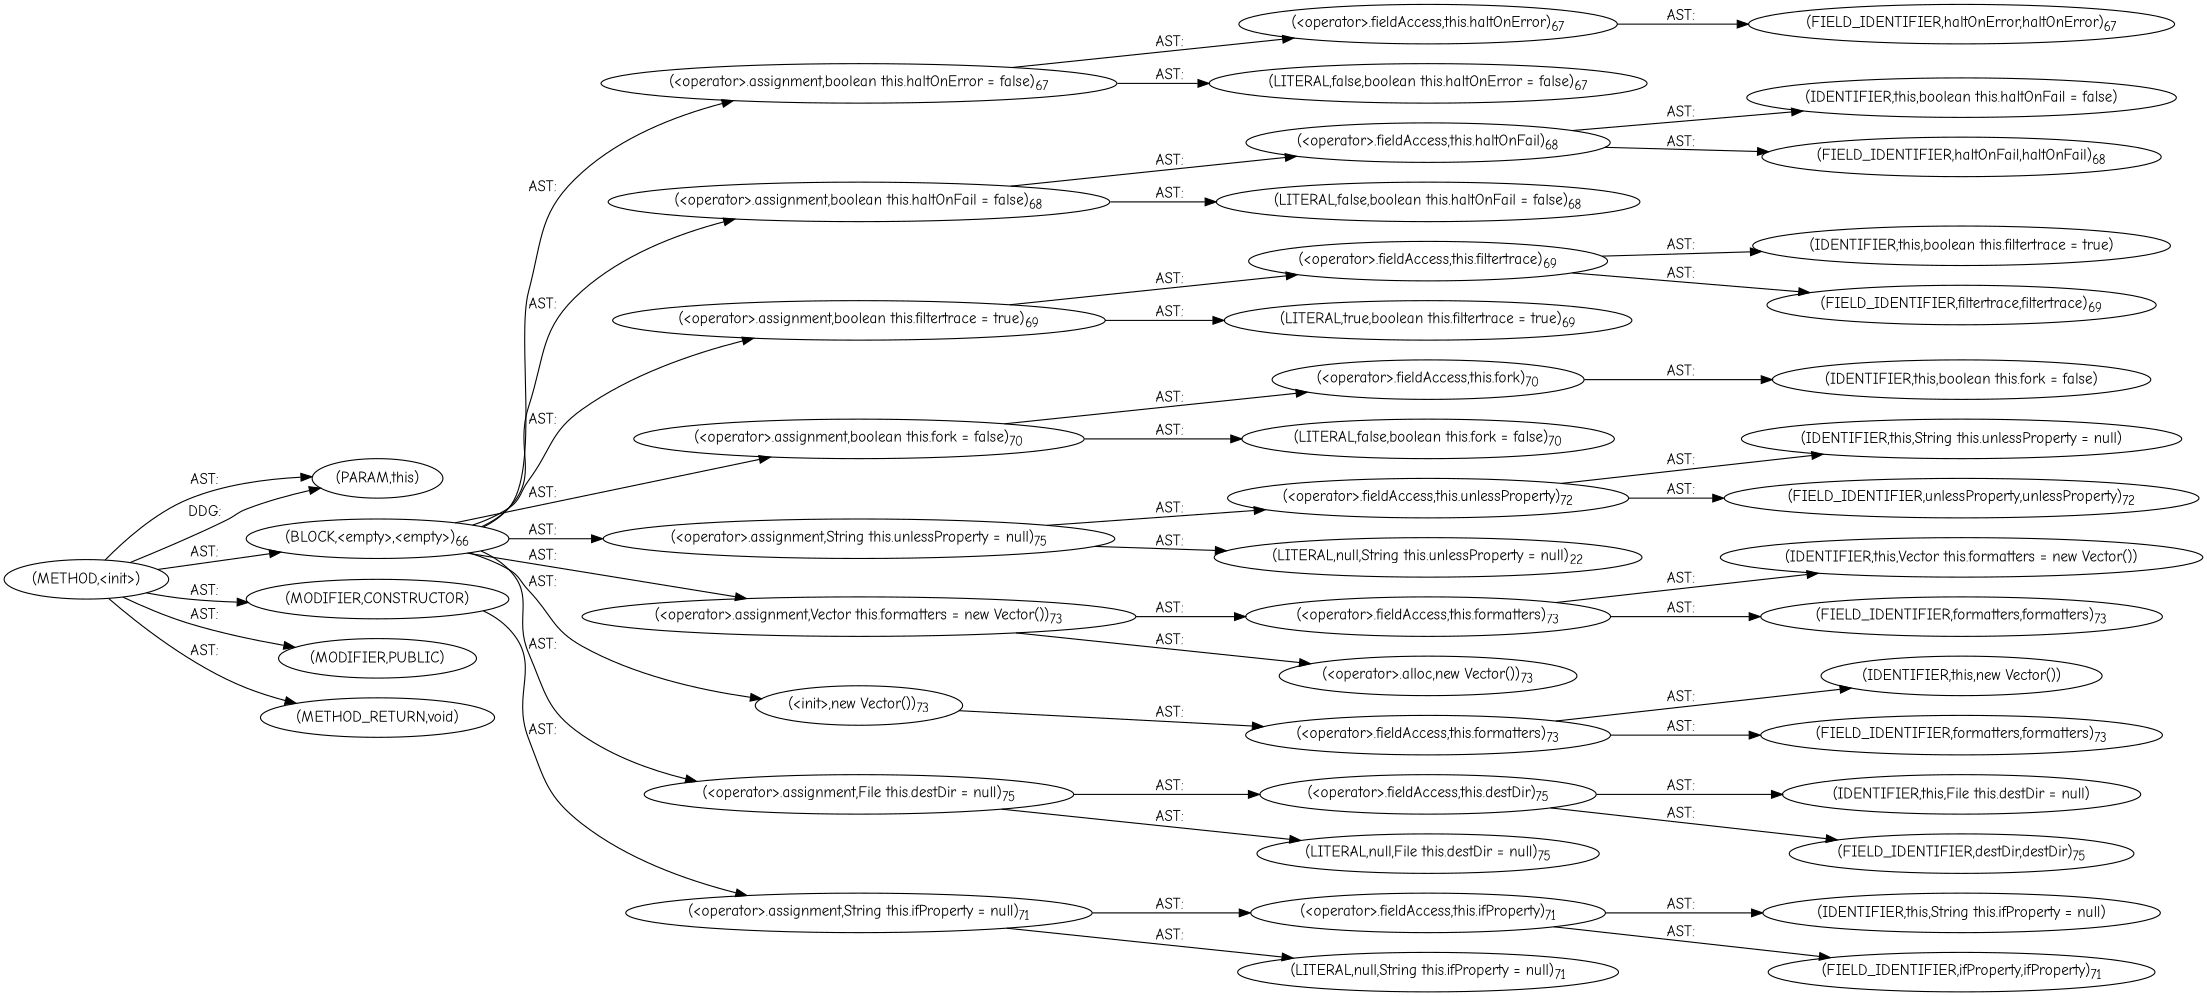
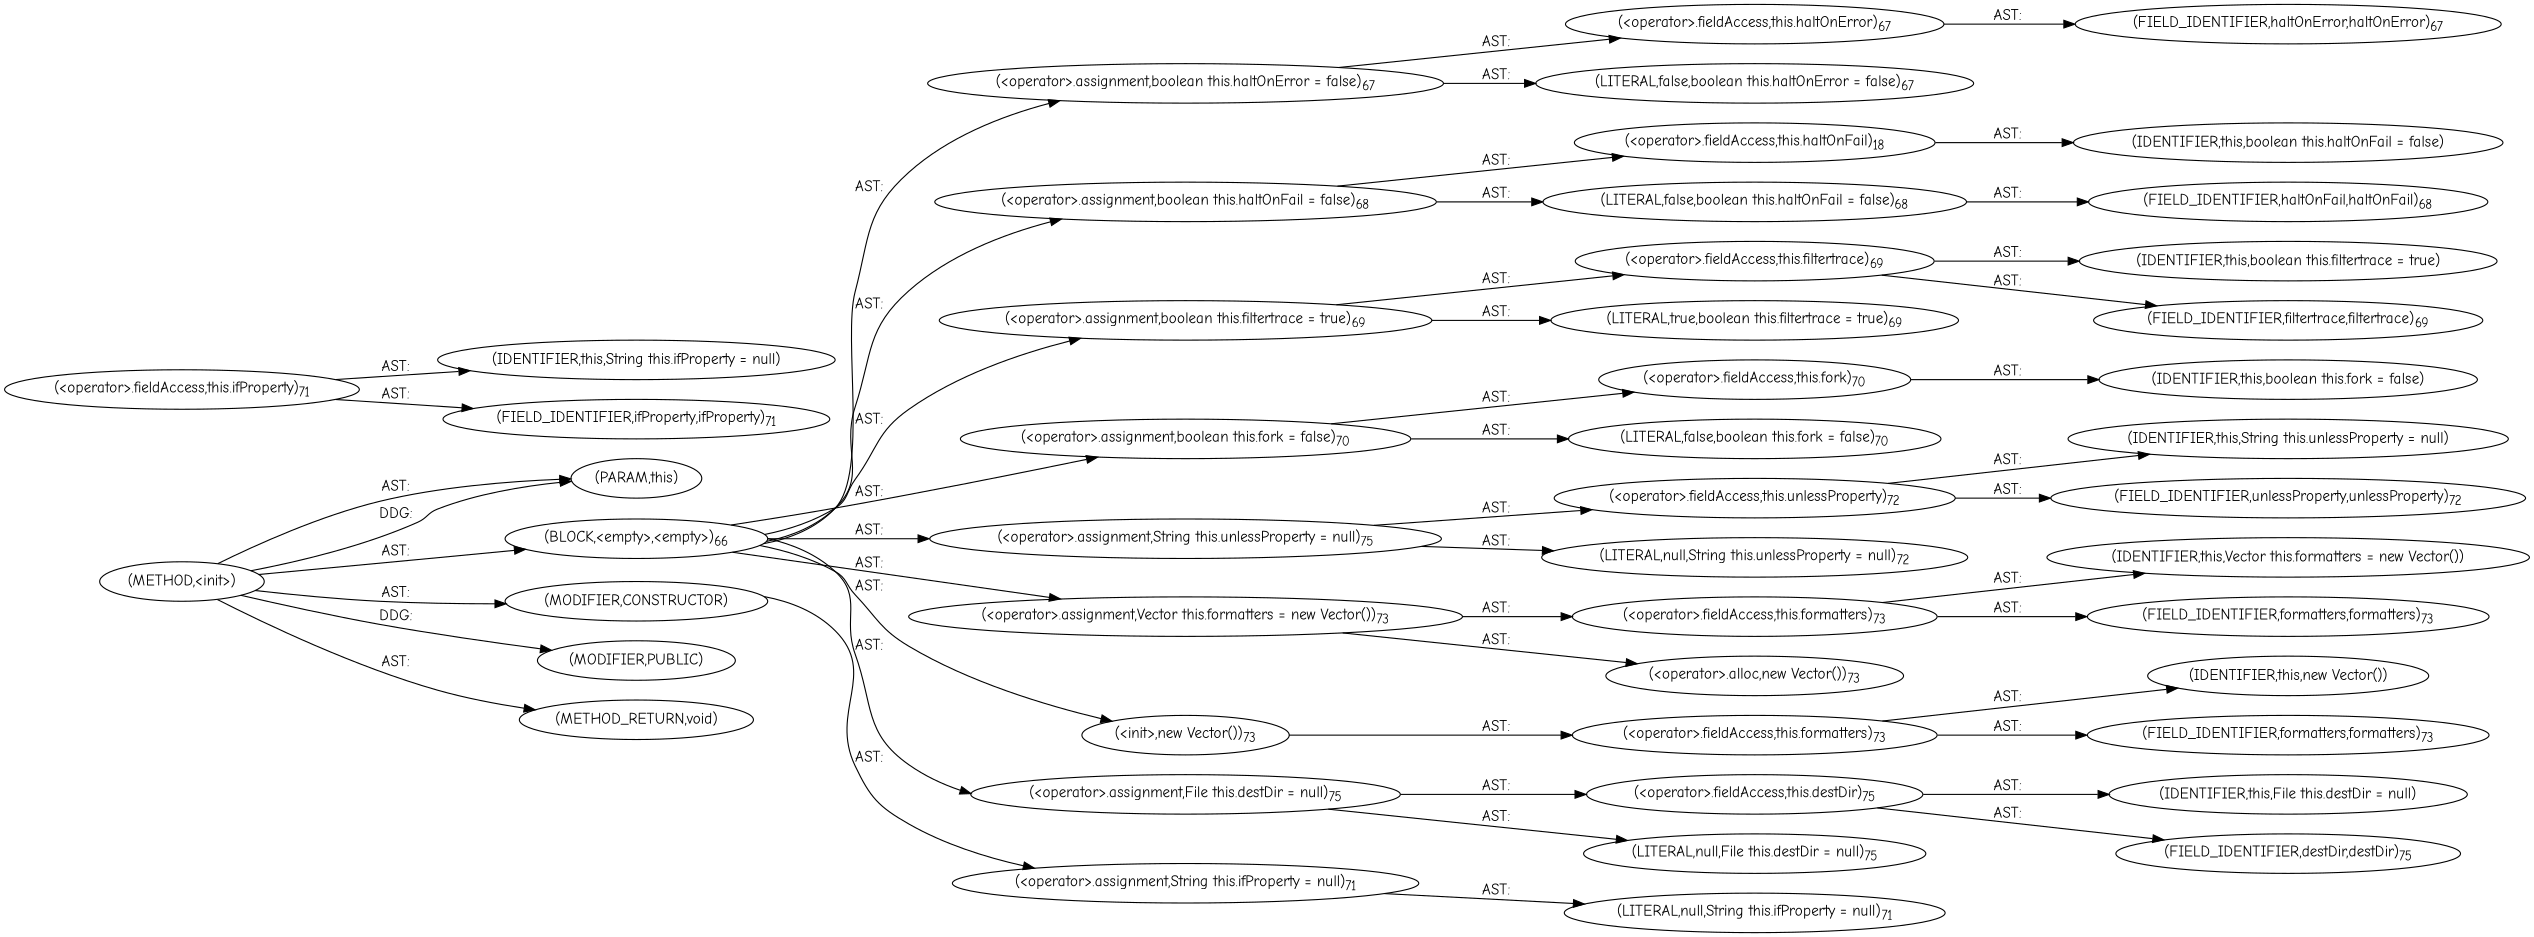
(1552, 141) -> (1879, 141)
(1681, 149) -> (2022, 202)
(1577, 556) -> (1903, 556)
(207, 615) -> (398, 616)
(1166, 913) -> none
